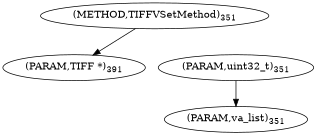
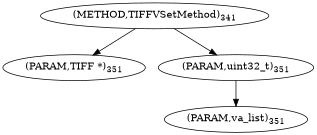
(228, 15) -> (228, 15)
none -> (192, 40)
(115, 67) -> (115, 67)
